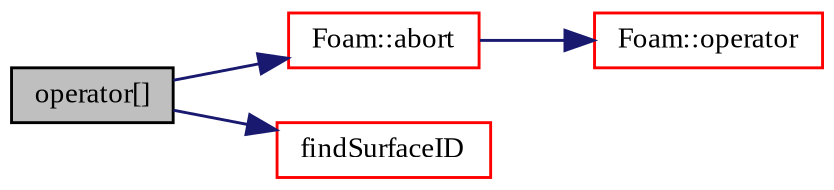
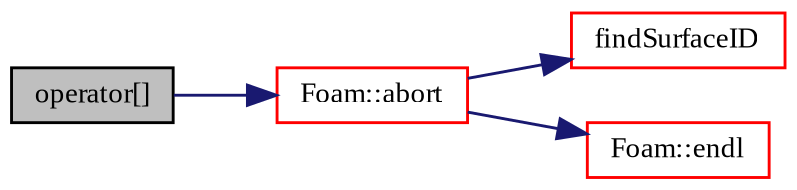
(709, 40) -> (678, 150)
(211, 117) -> (505, 72)
